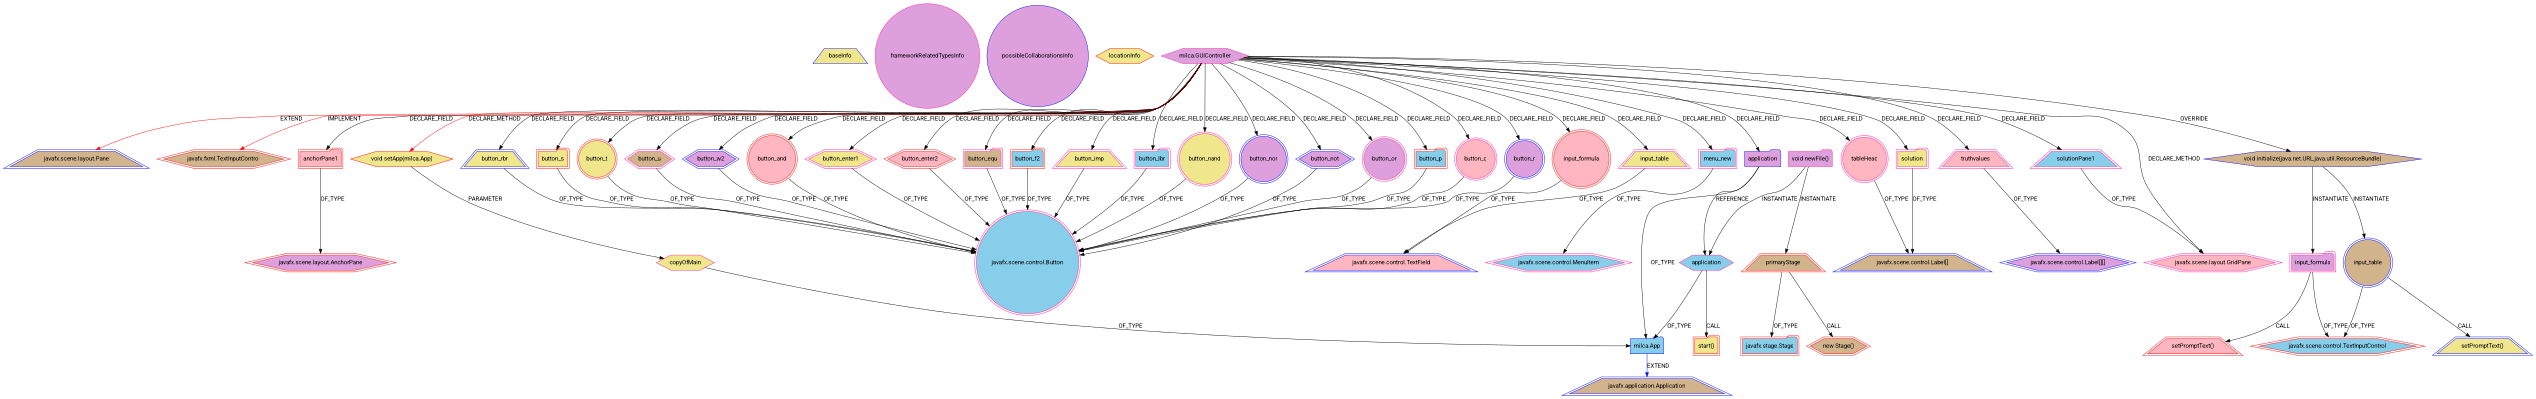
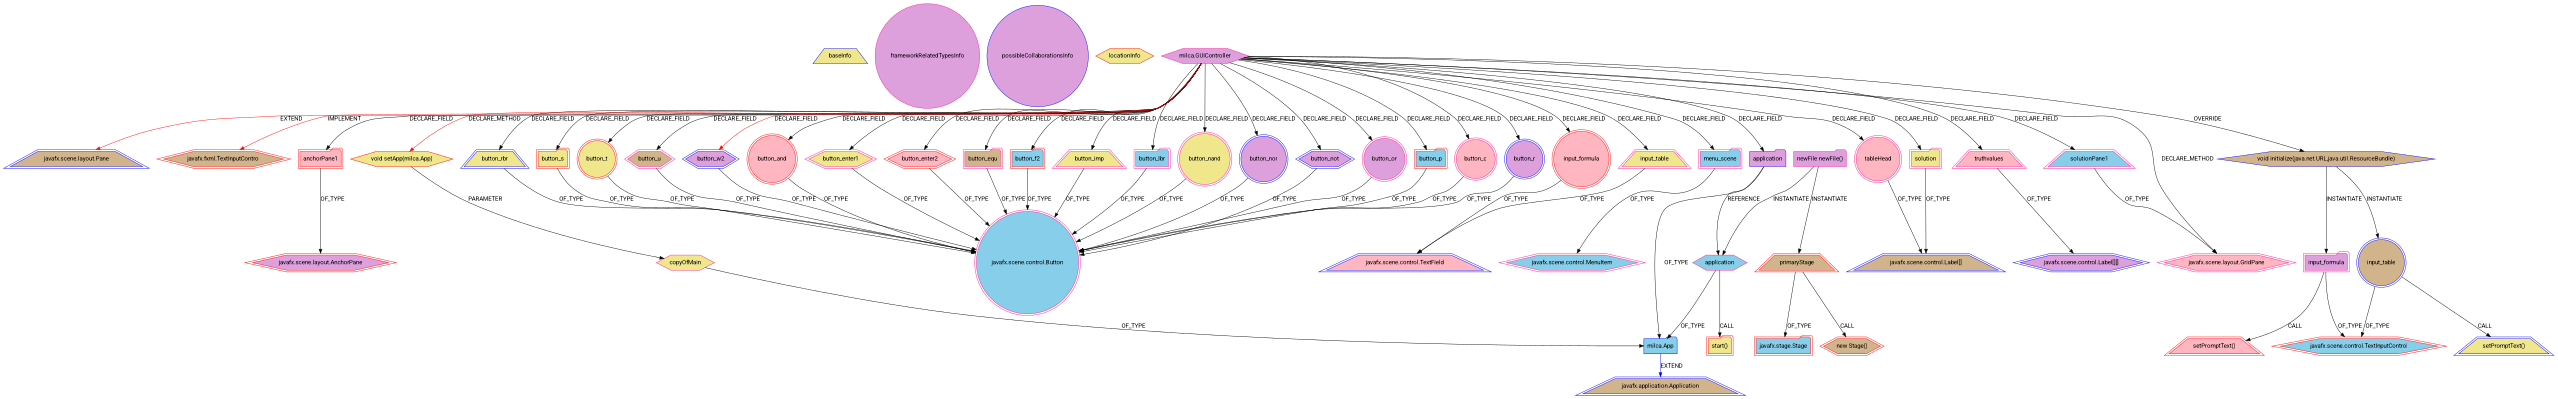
(967, 114) -> (967, 114)
(1718, 159) -> (1720, 159)
(1810, 159) -> (1820, 159)
